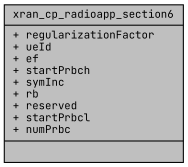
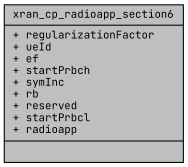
(42, 130) -> (46, 130)
